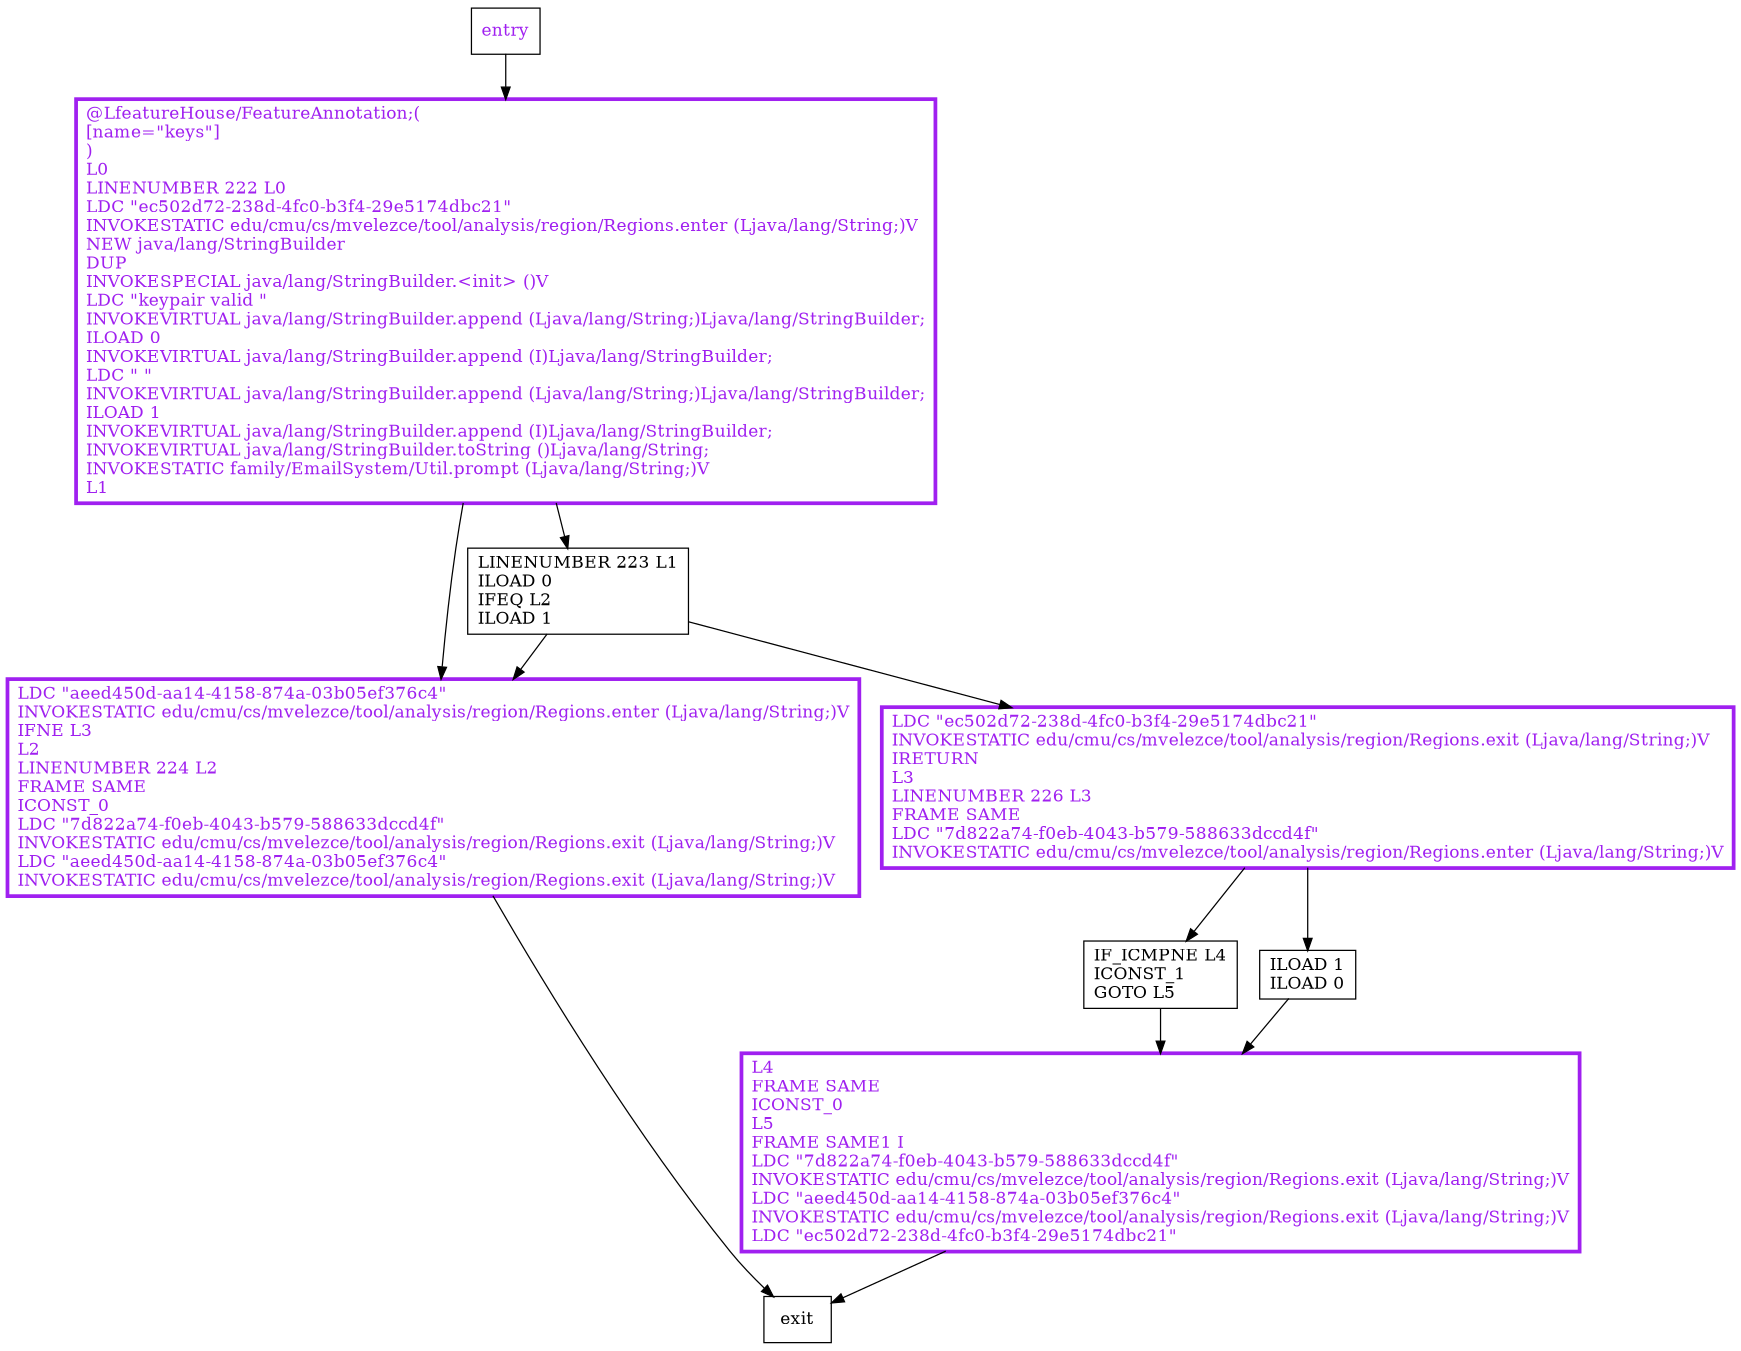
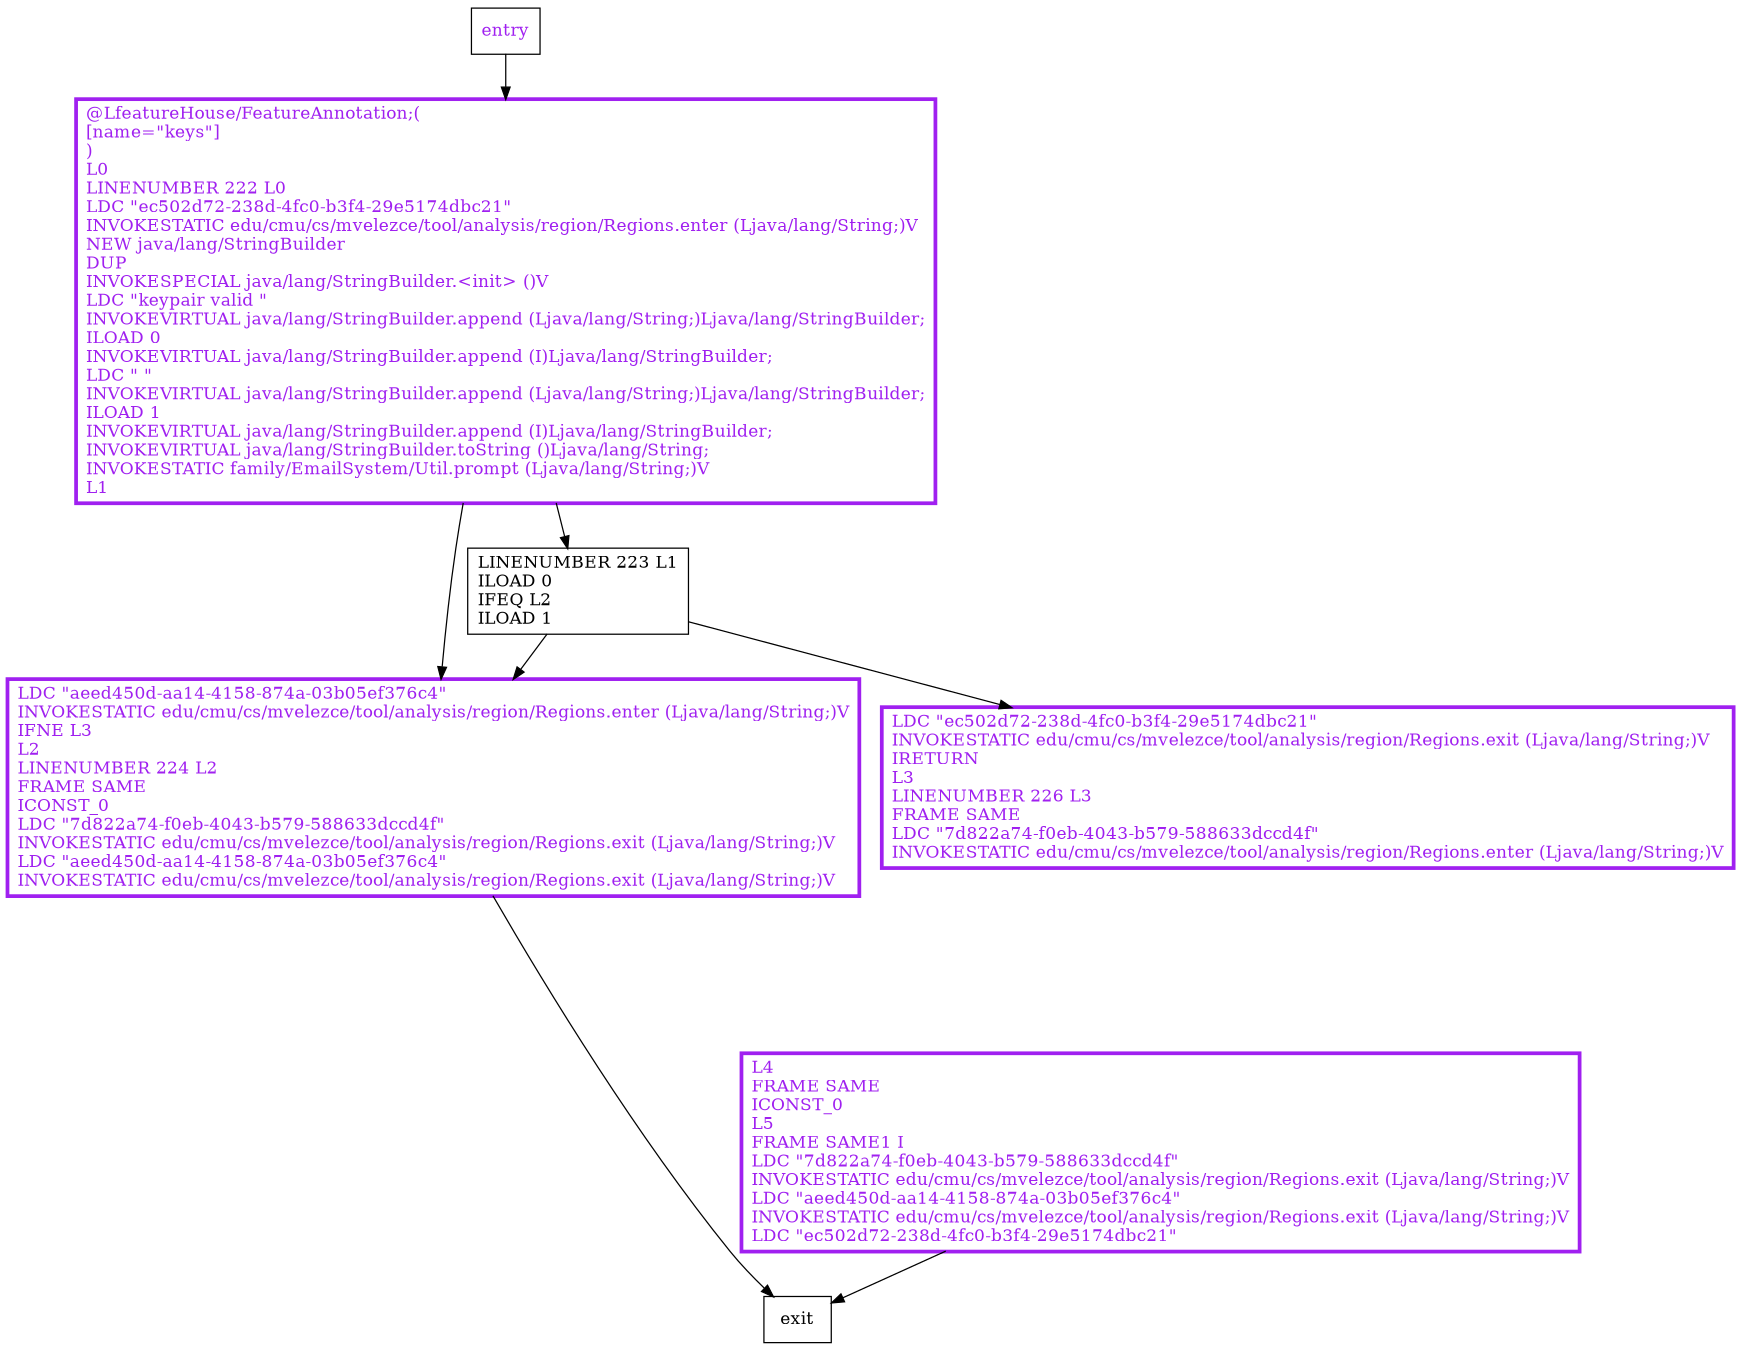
(1161, 975) -> none
(1308, 975) -> none
